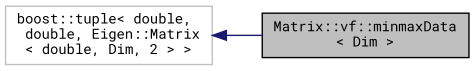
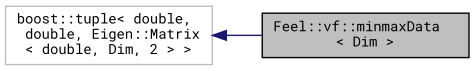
(366, 35) -> (366, 35)
